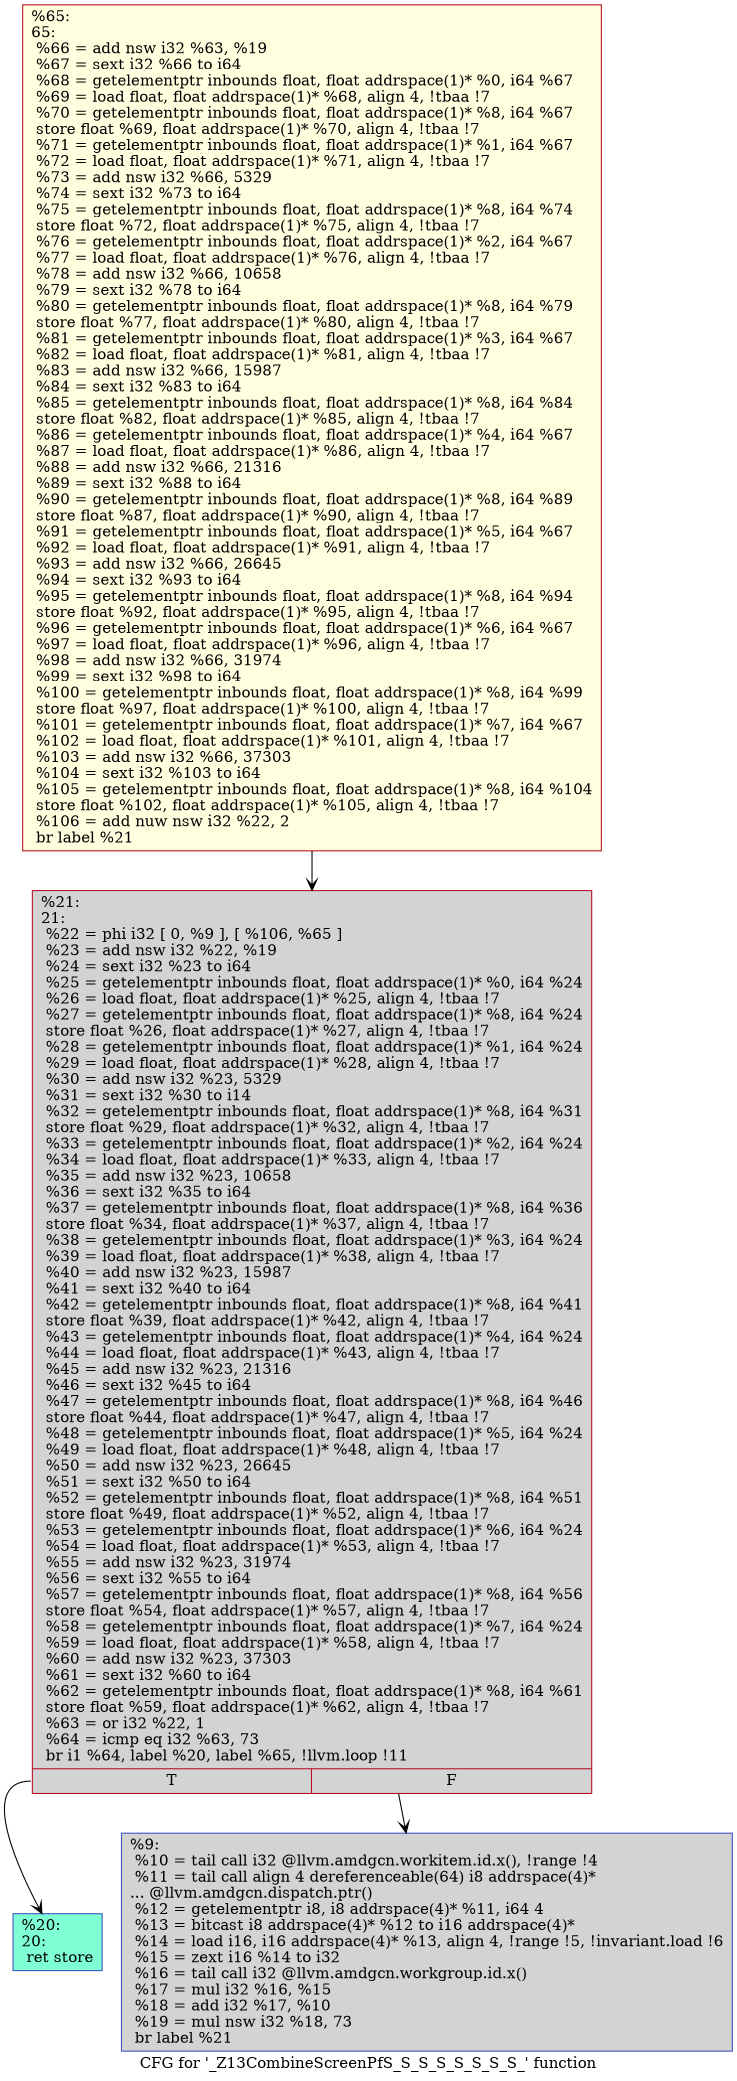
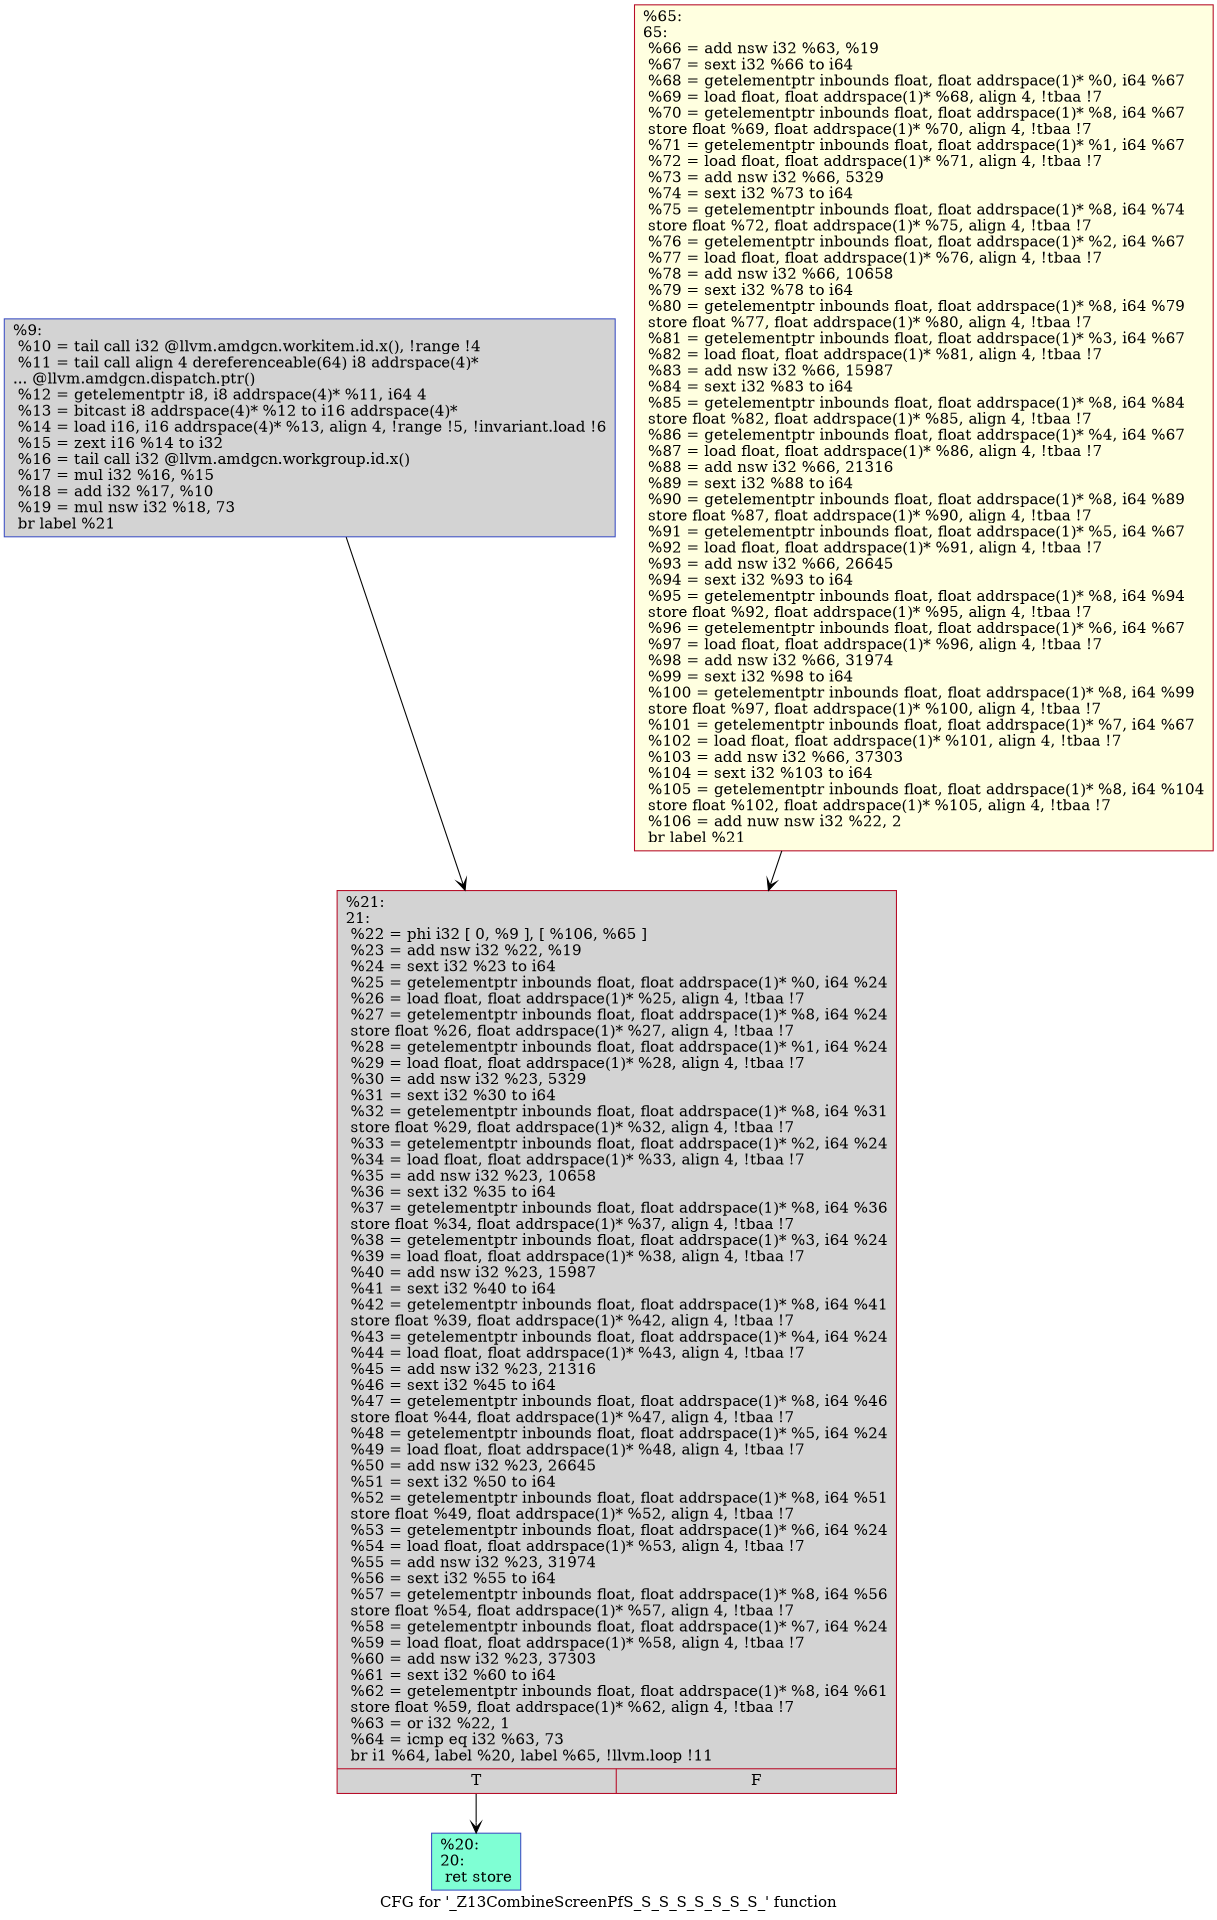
(146, 1096) -> (451, 1096)
(401, 1808) -> (404, 708)
